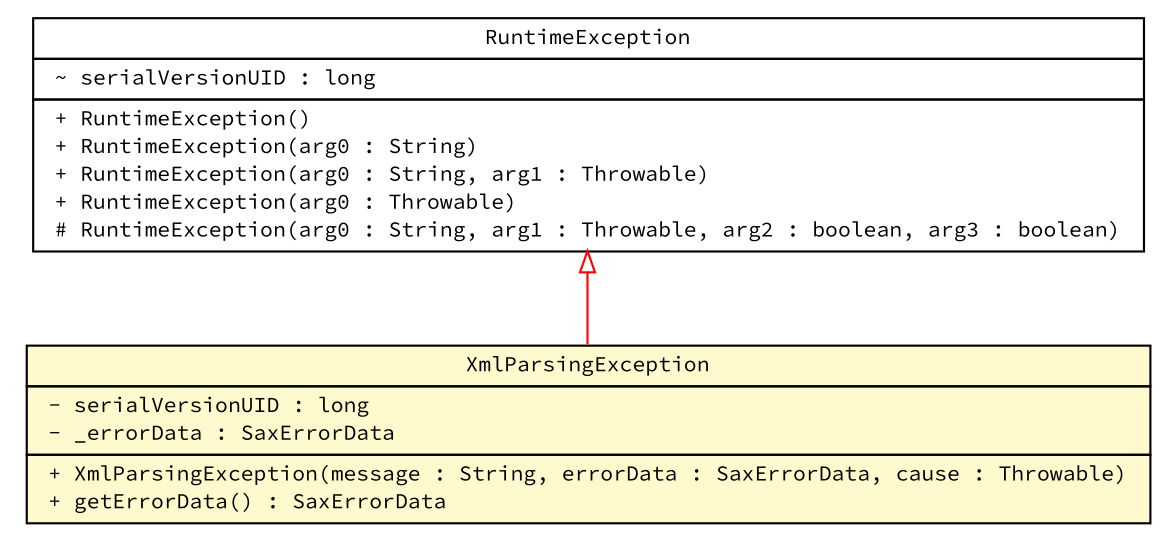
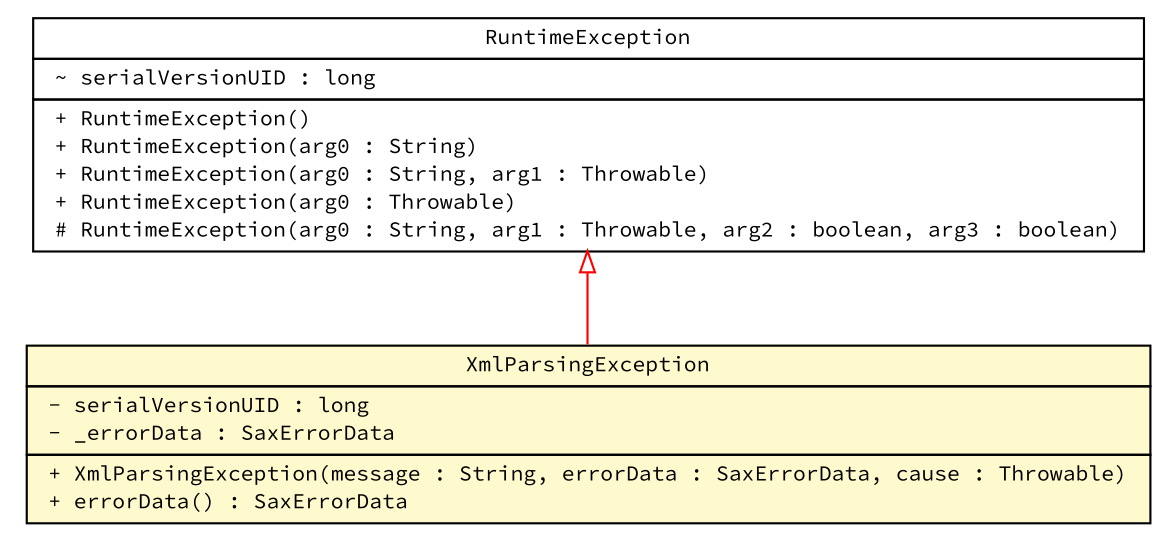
(248, 502) -> (229, 502)
